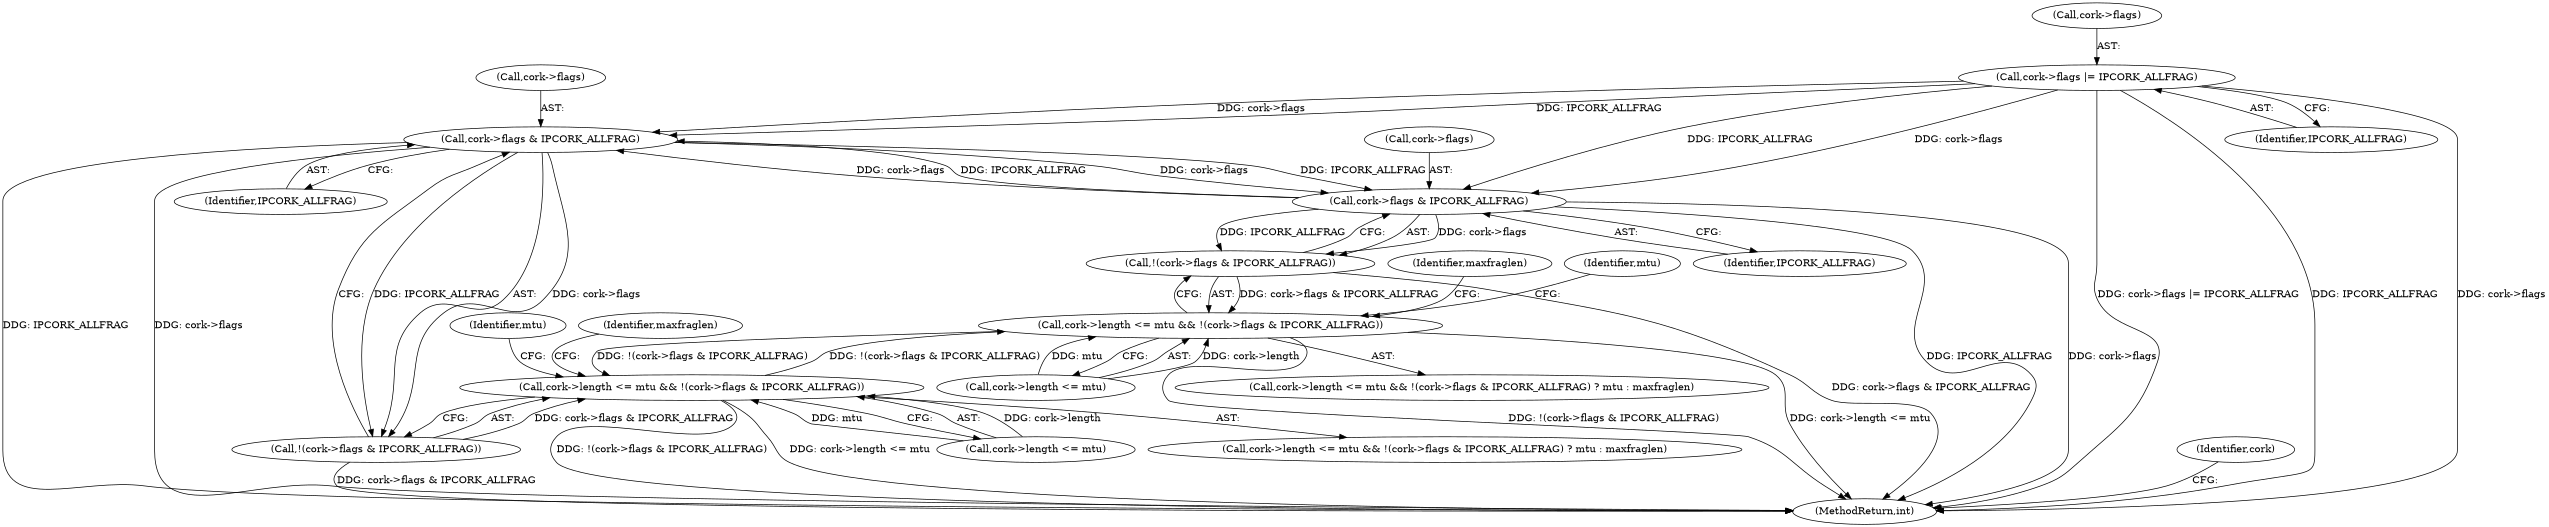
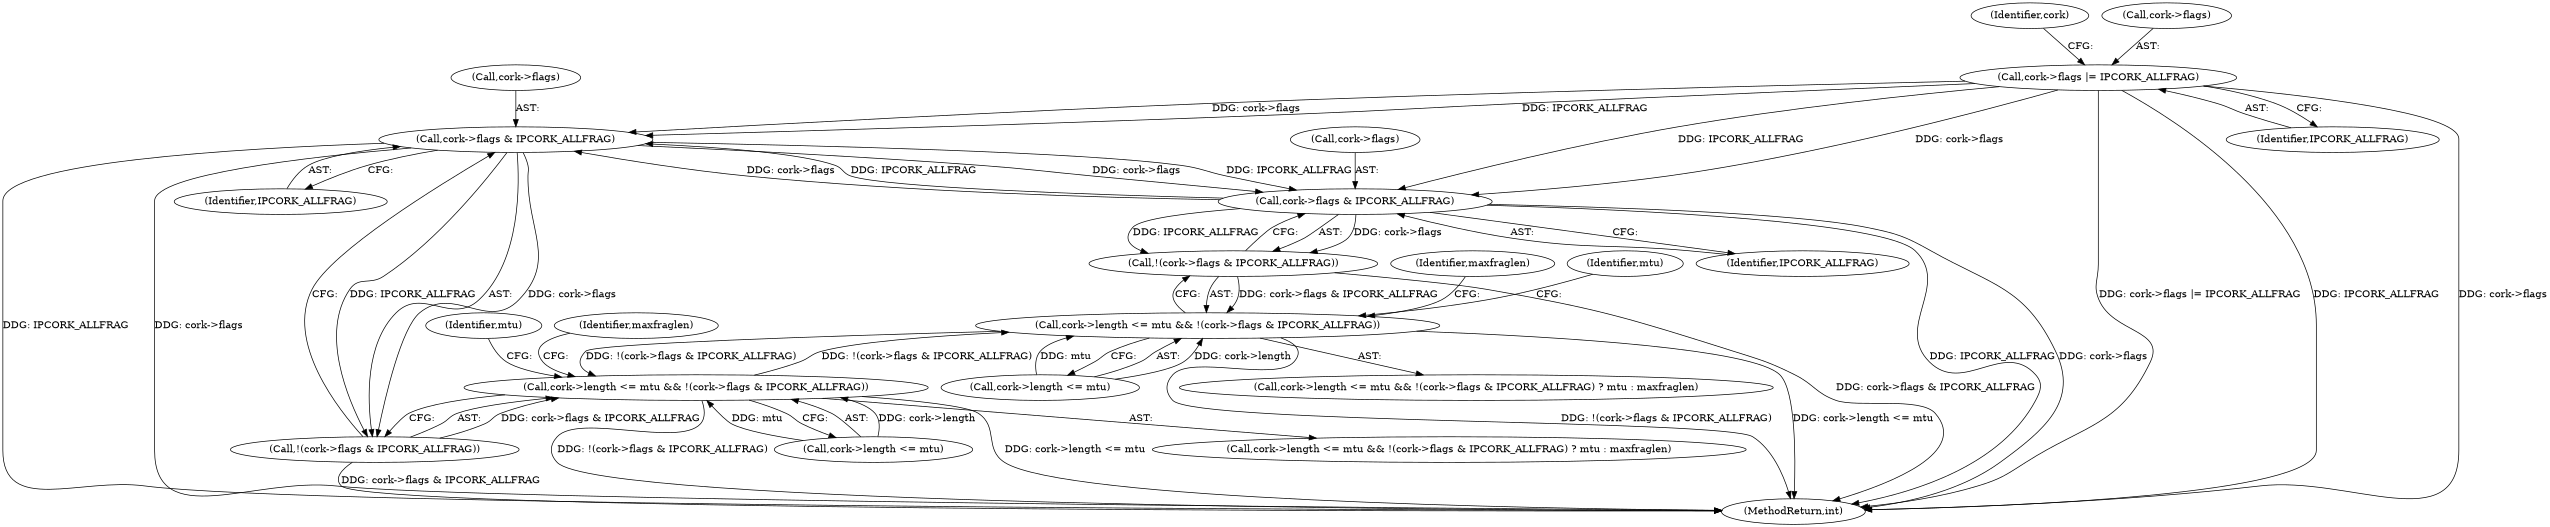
(2083, 499) -> (2061, 44)
